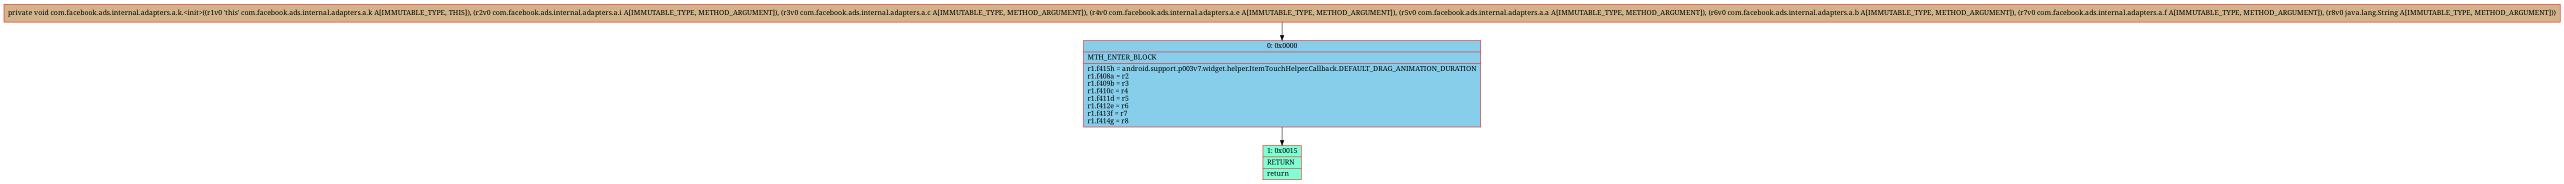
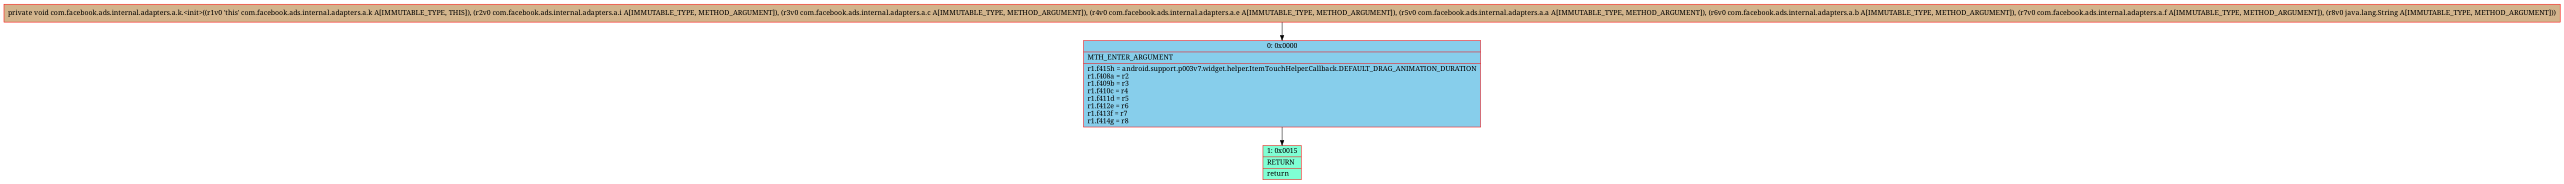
(1122, 57) -> (1130, 57)
